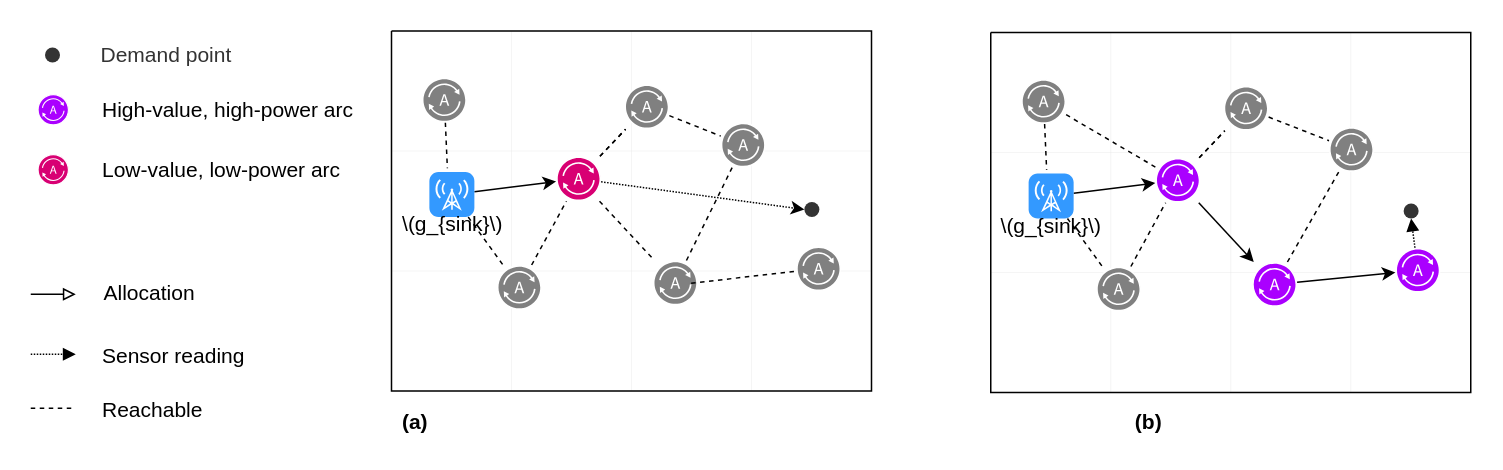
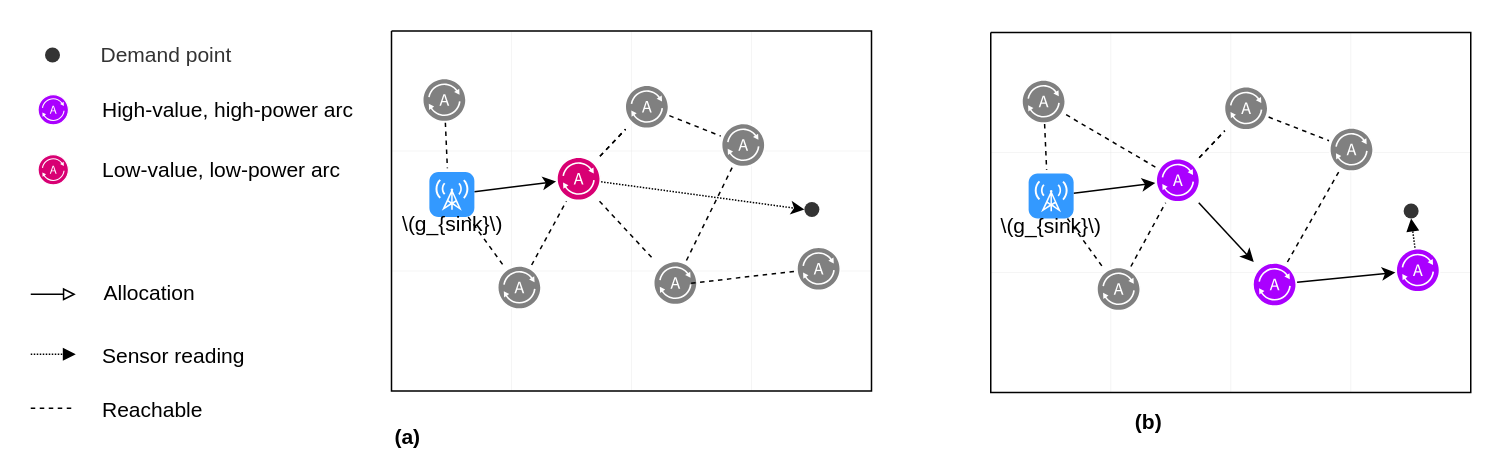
(414, 422) -> (407, 437)
